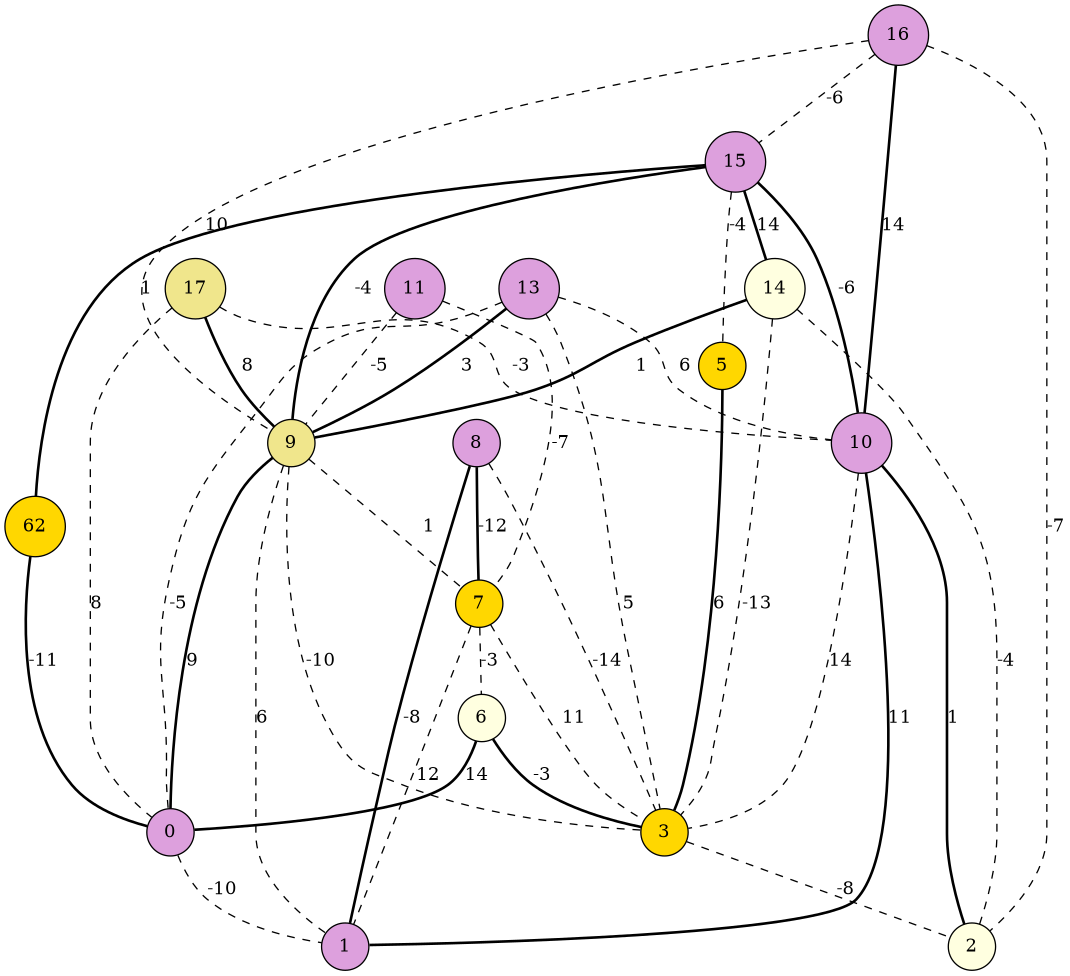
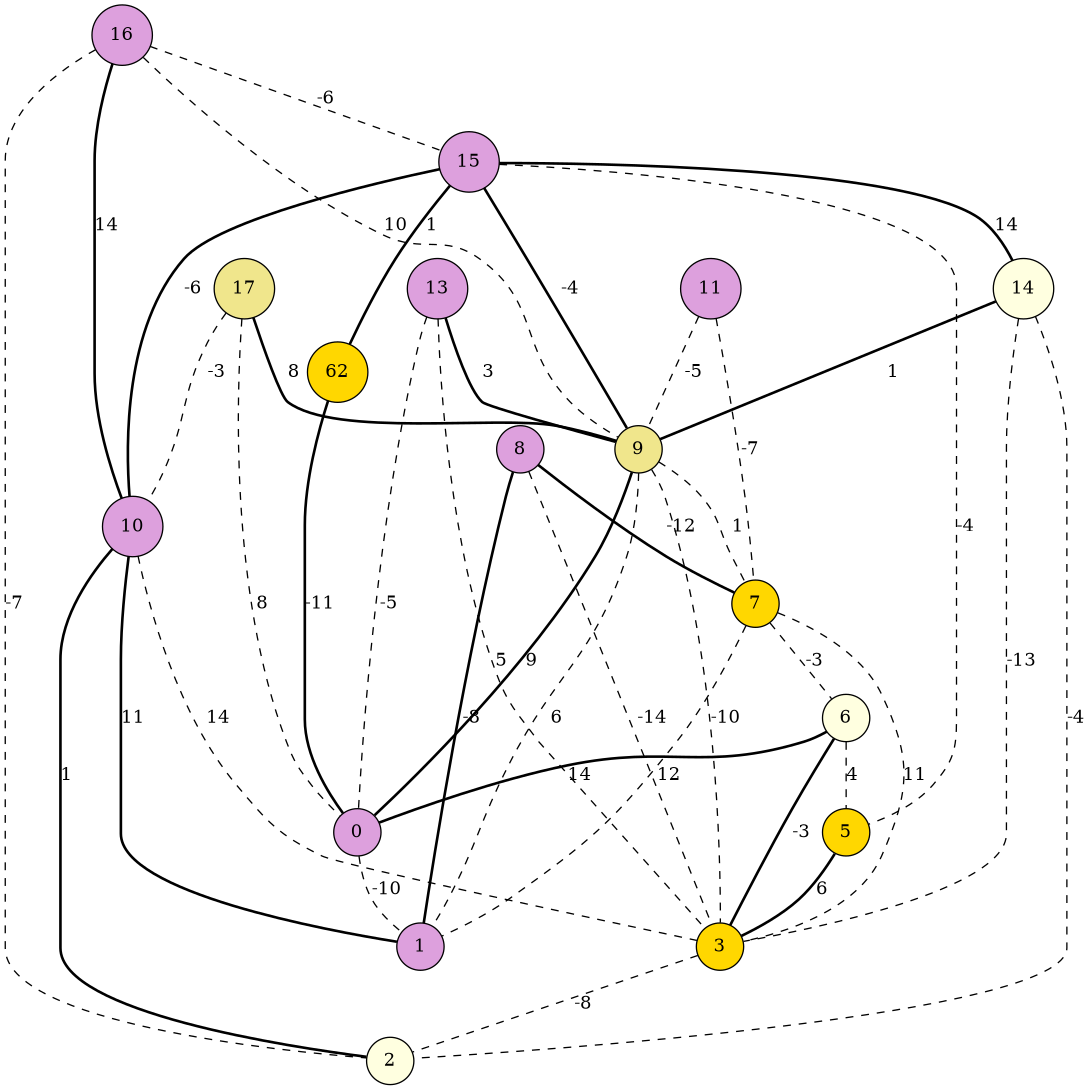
(680, 390) -> none
none -> (846, 775)
